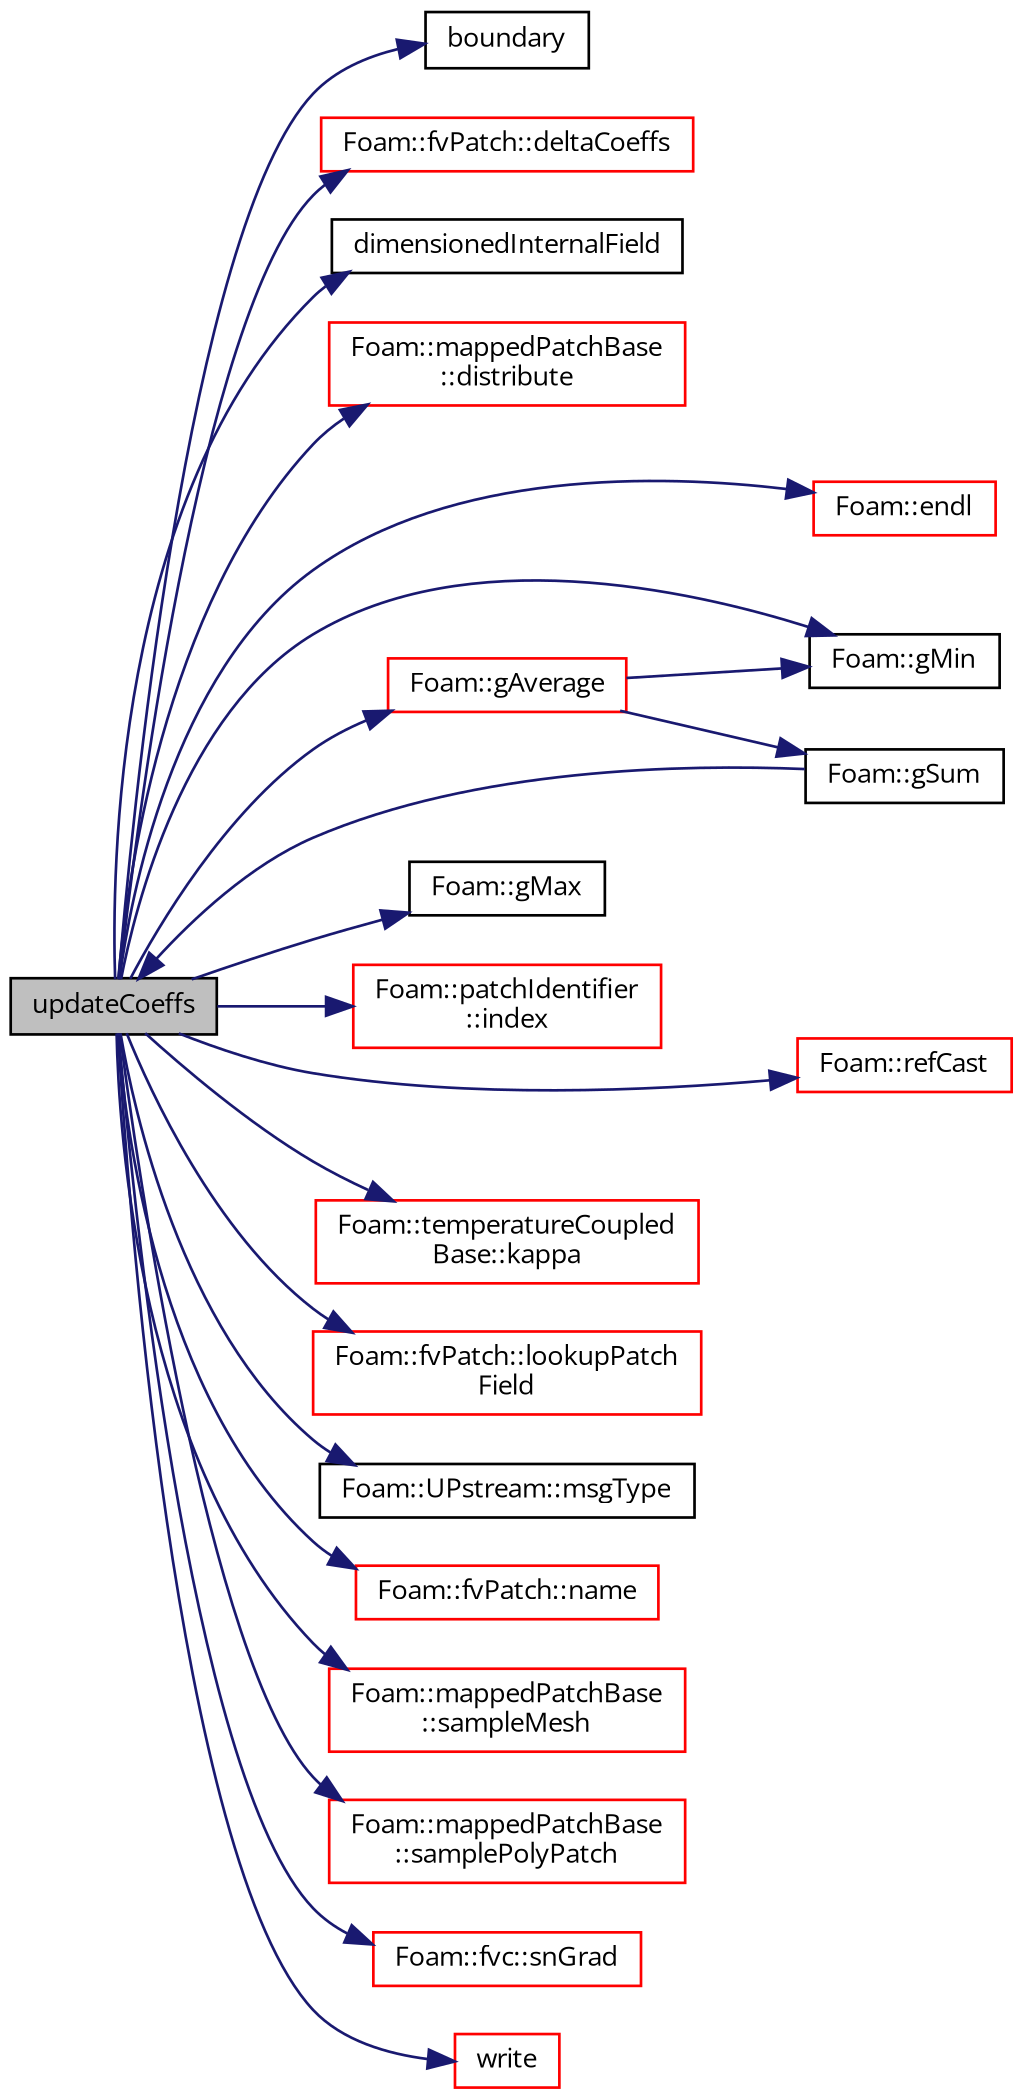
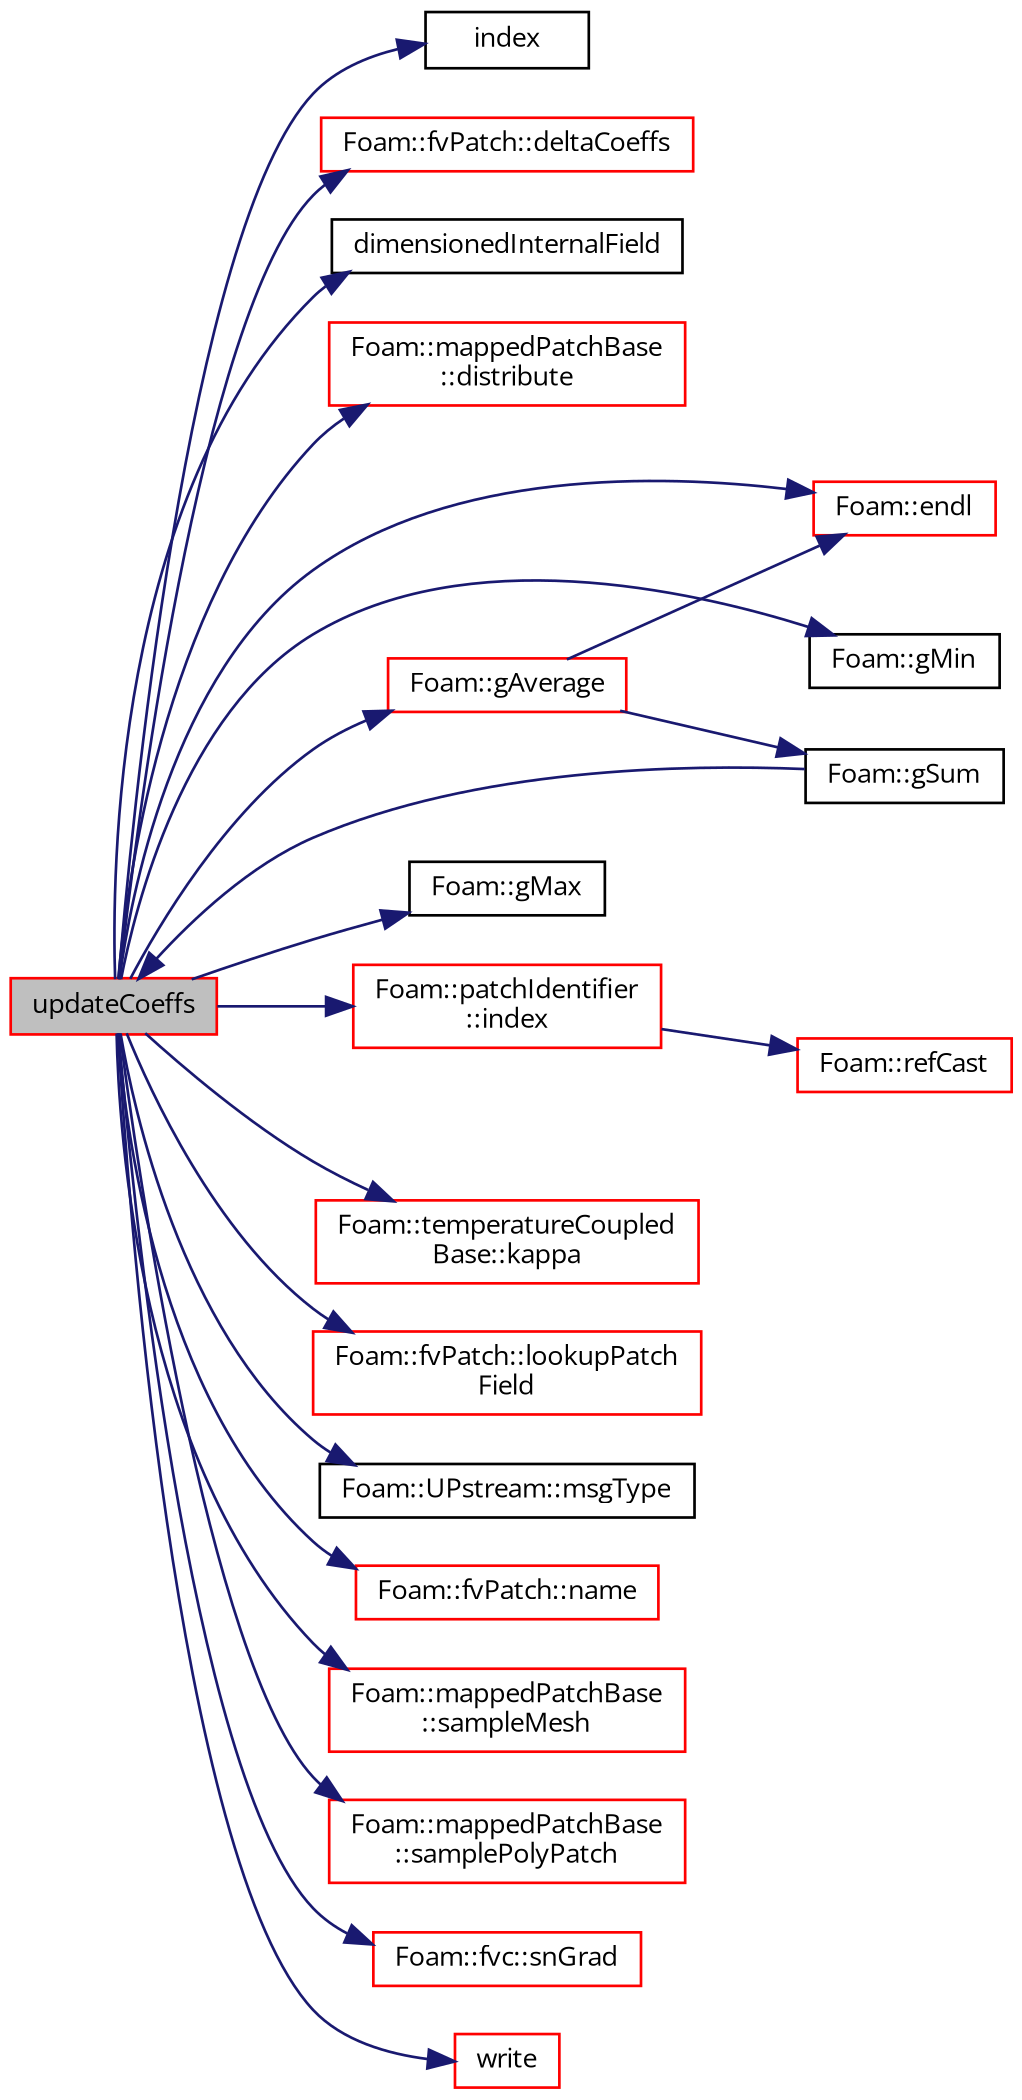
(507, 40) -> (507, 40)
(704, 673) -> (674, 611)
(114, 1006) -> (114, 1006)
(471, 1088) -> (716, 1037)
